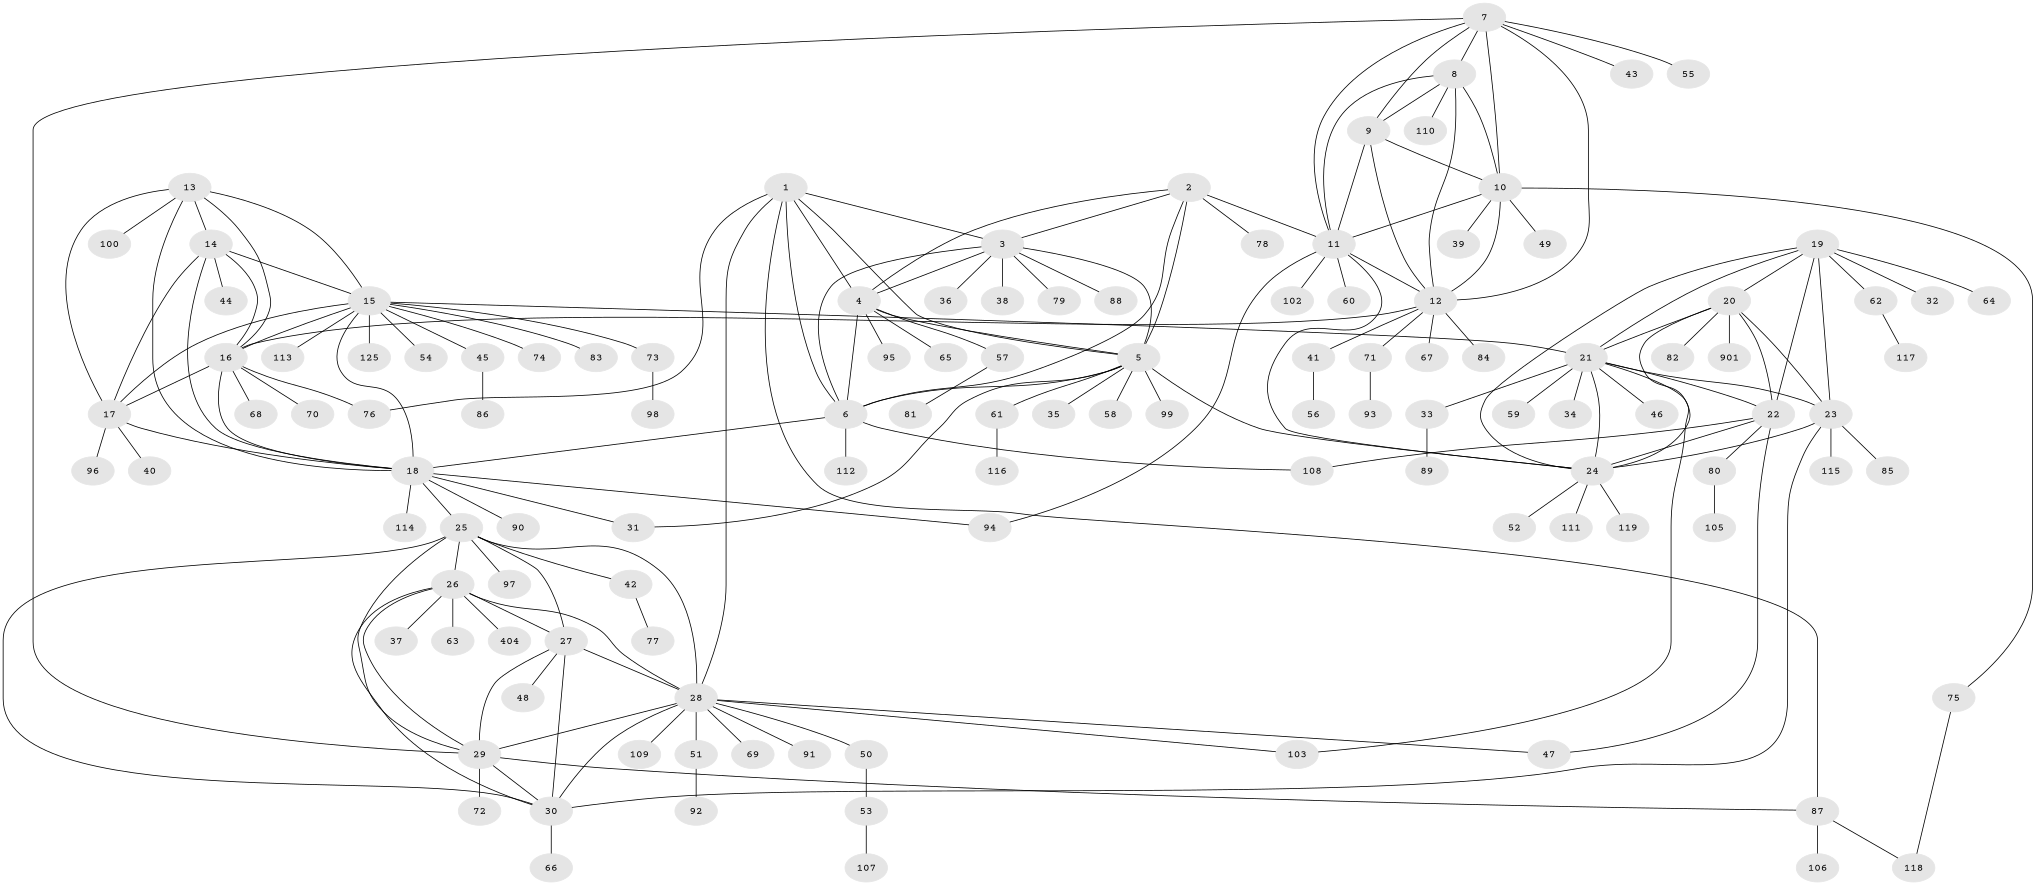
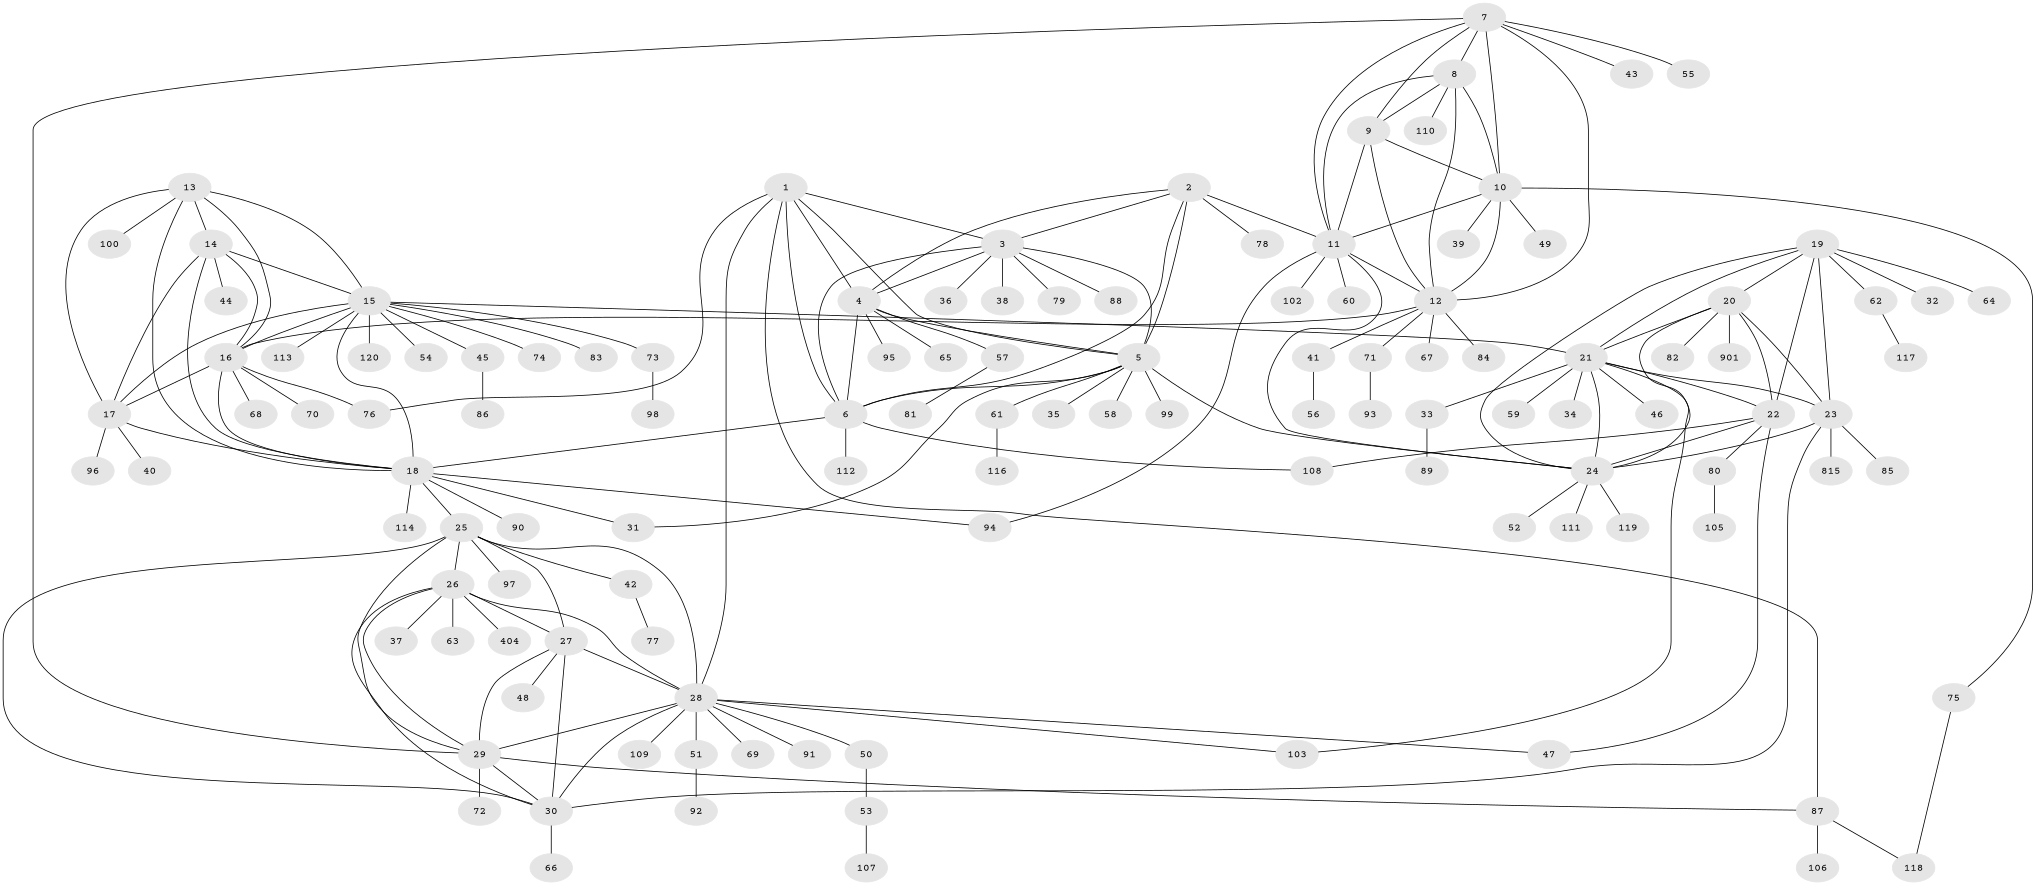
(369, 358) -> (369, 358)
(1831, 471) -> (1831, 471)
